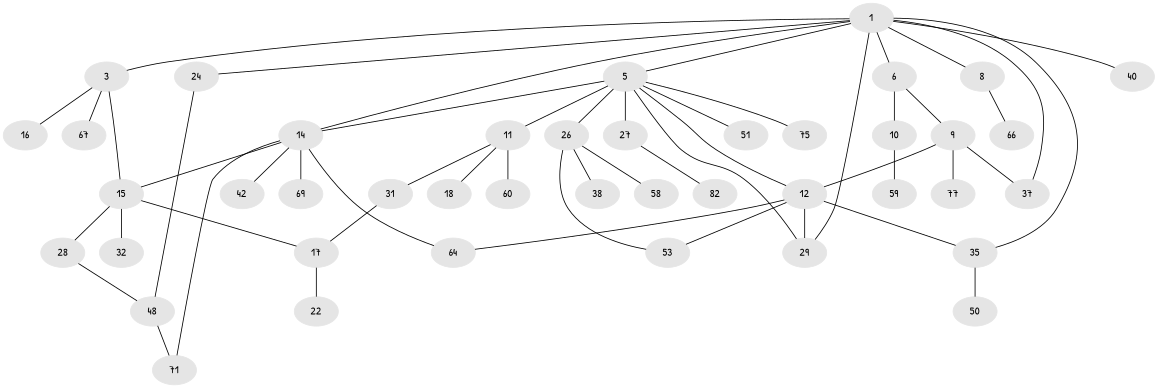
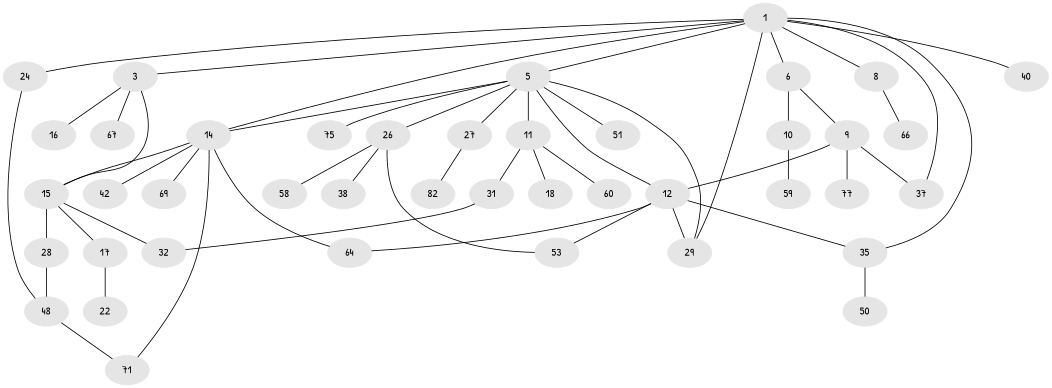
(353, 223) -> (331, 232)
